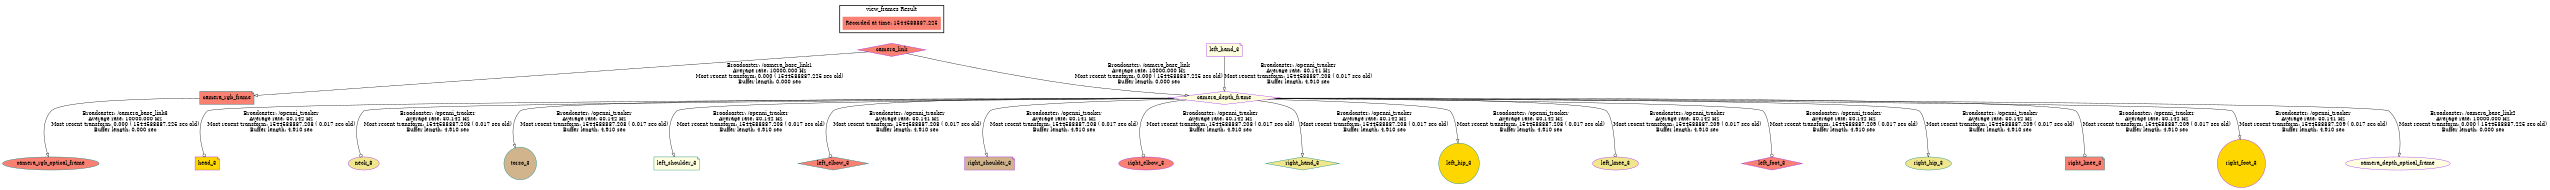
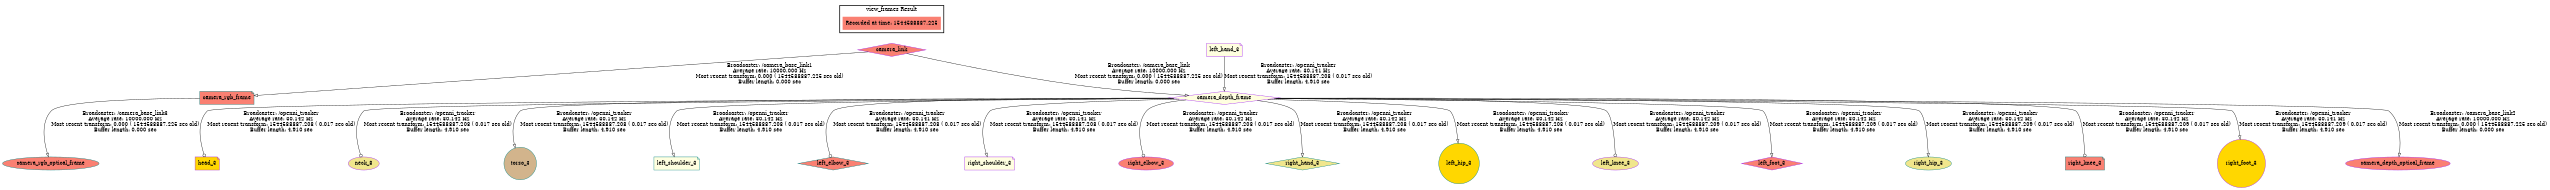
(1567, 102) -> (1567, 102)
(990, 163) -> (990, 163)
(2398, 163) -> (2398, 163)
